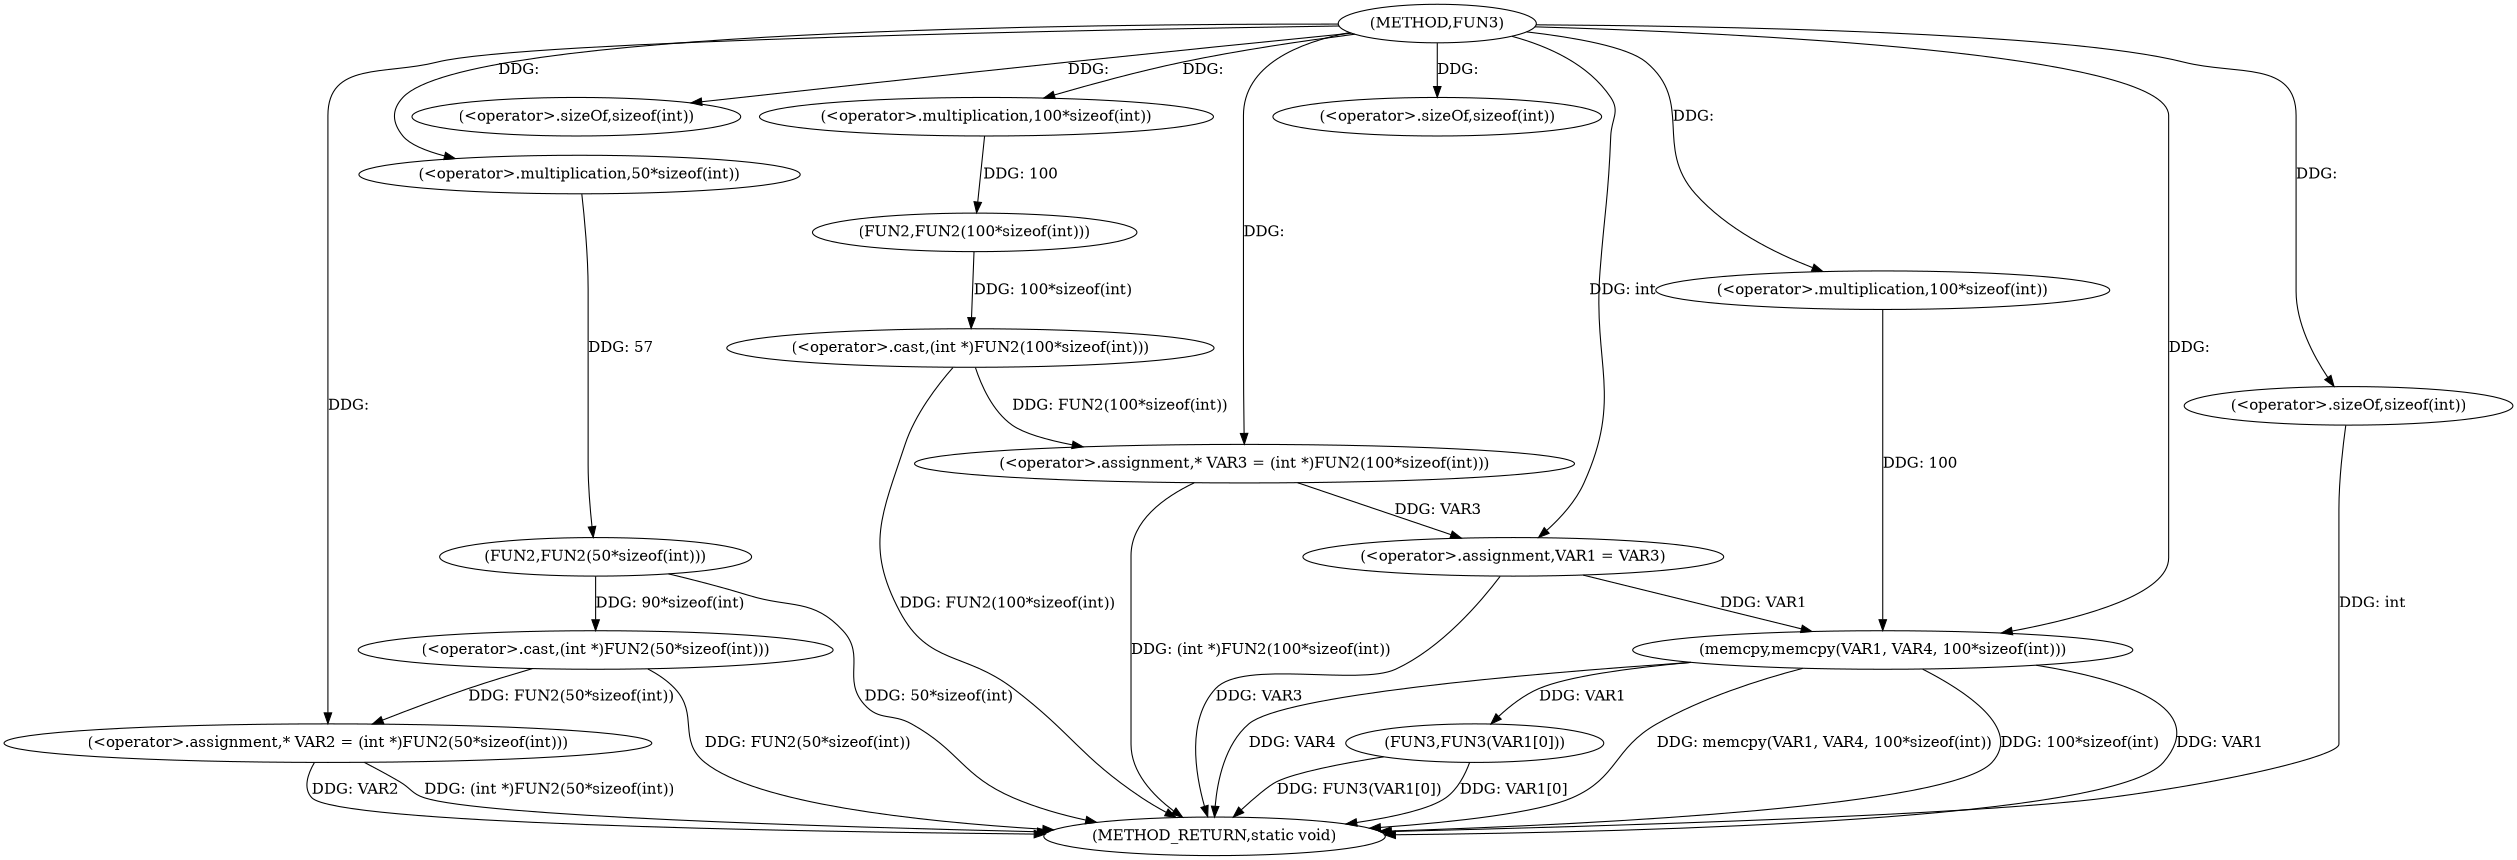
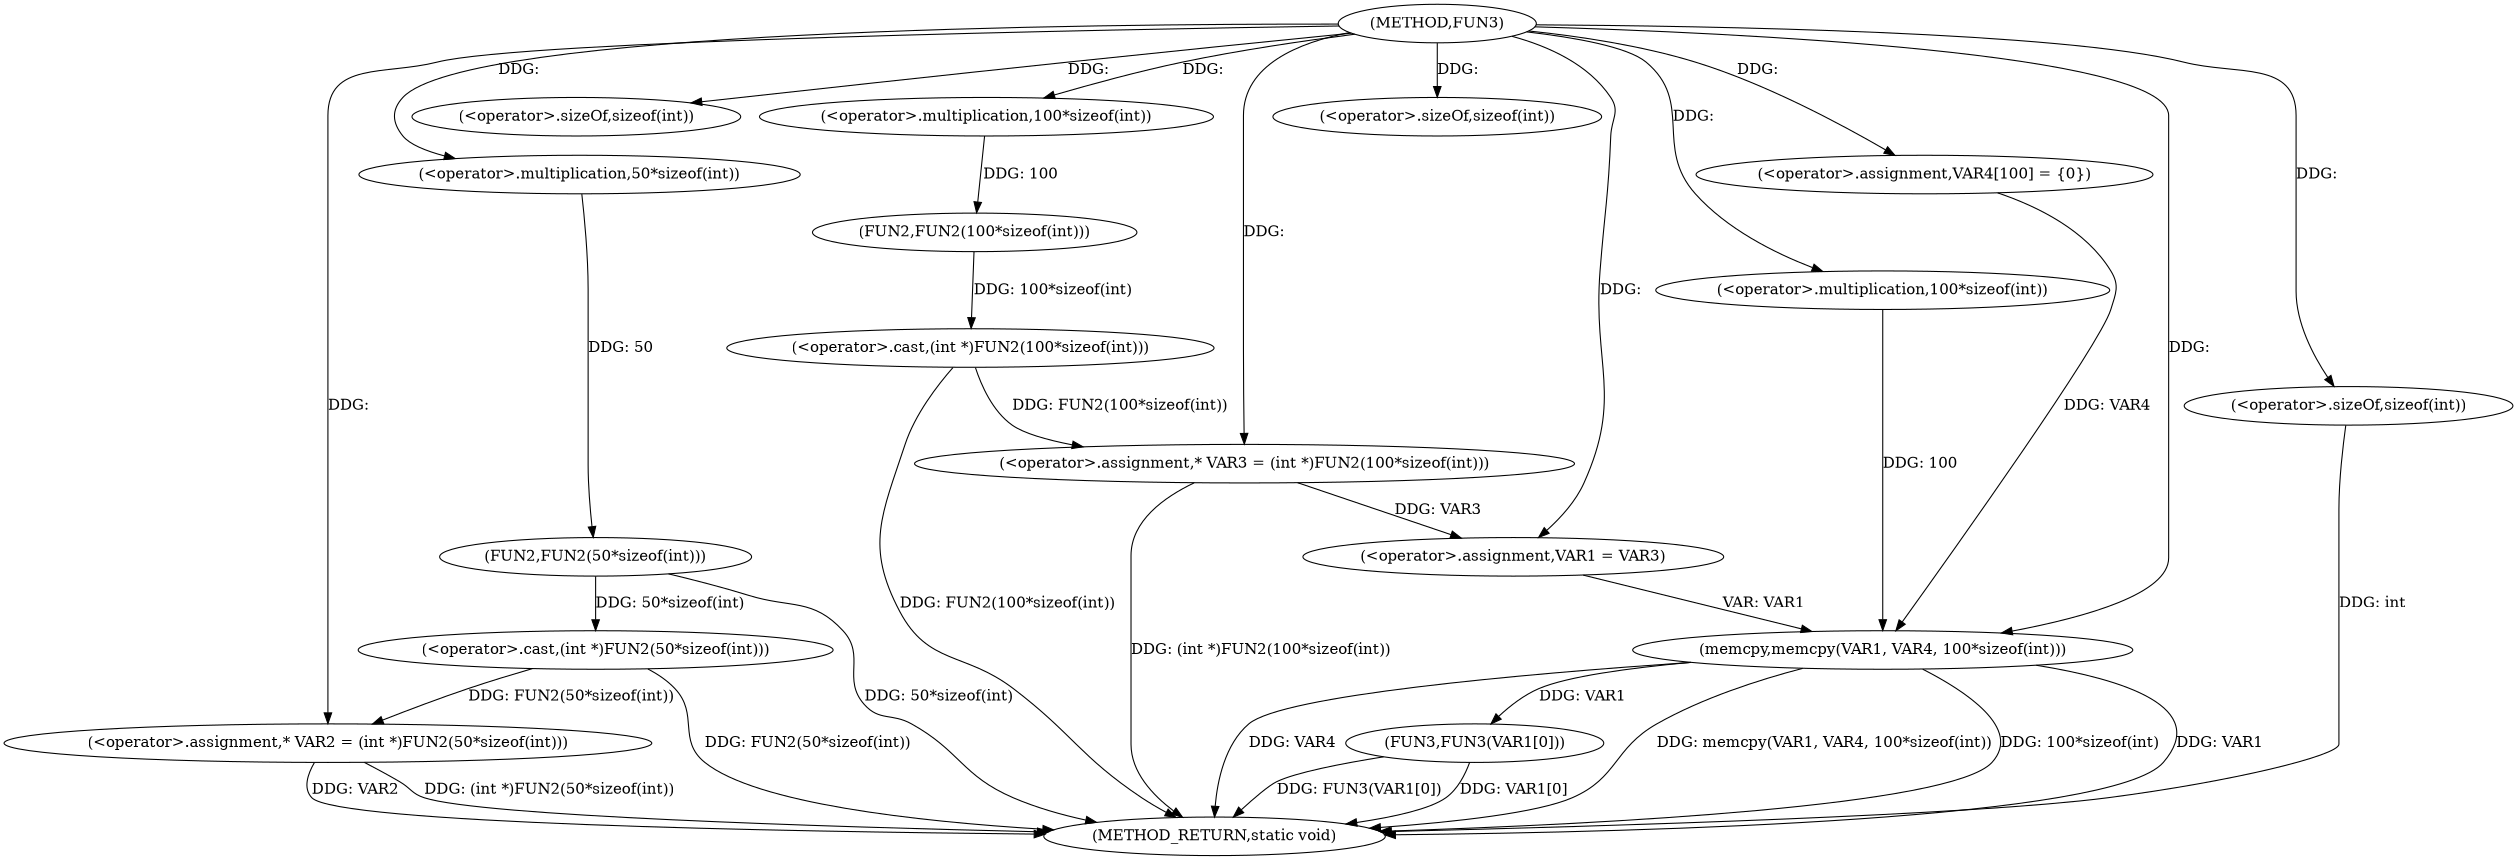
none -> (1925, 175)
(1623, 290) -> (1623, 290)
(621, 348) -> (621, 348)
(670, 603) -> (670, 603)
(1764, 603) -> (1764, 603)
(1313, 675) -> none
